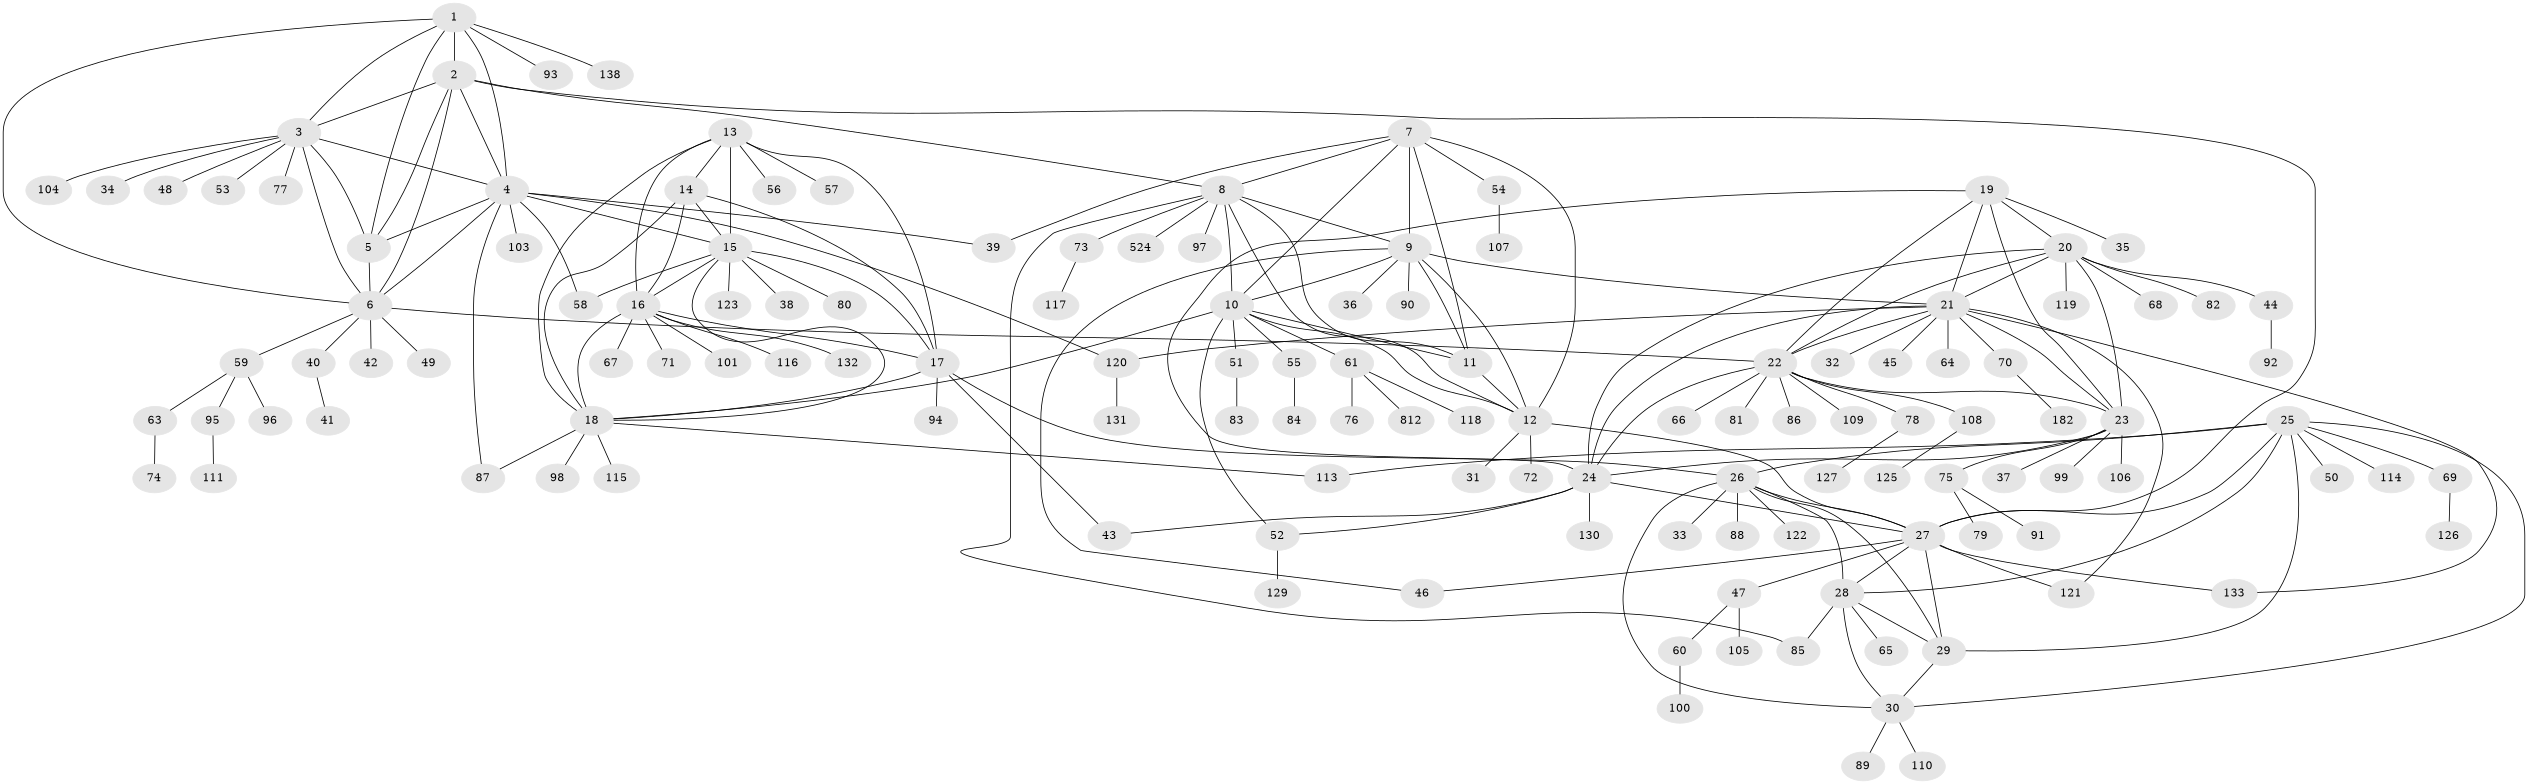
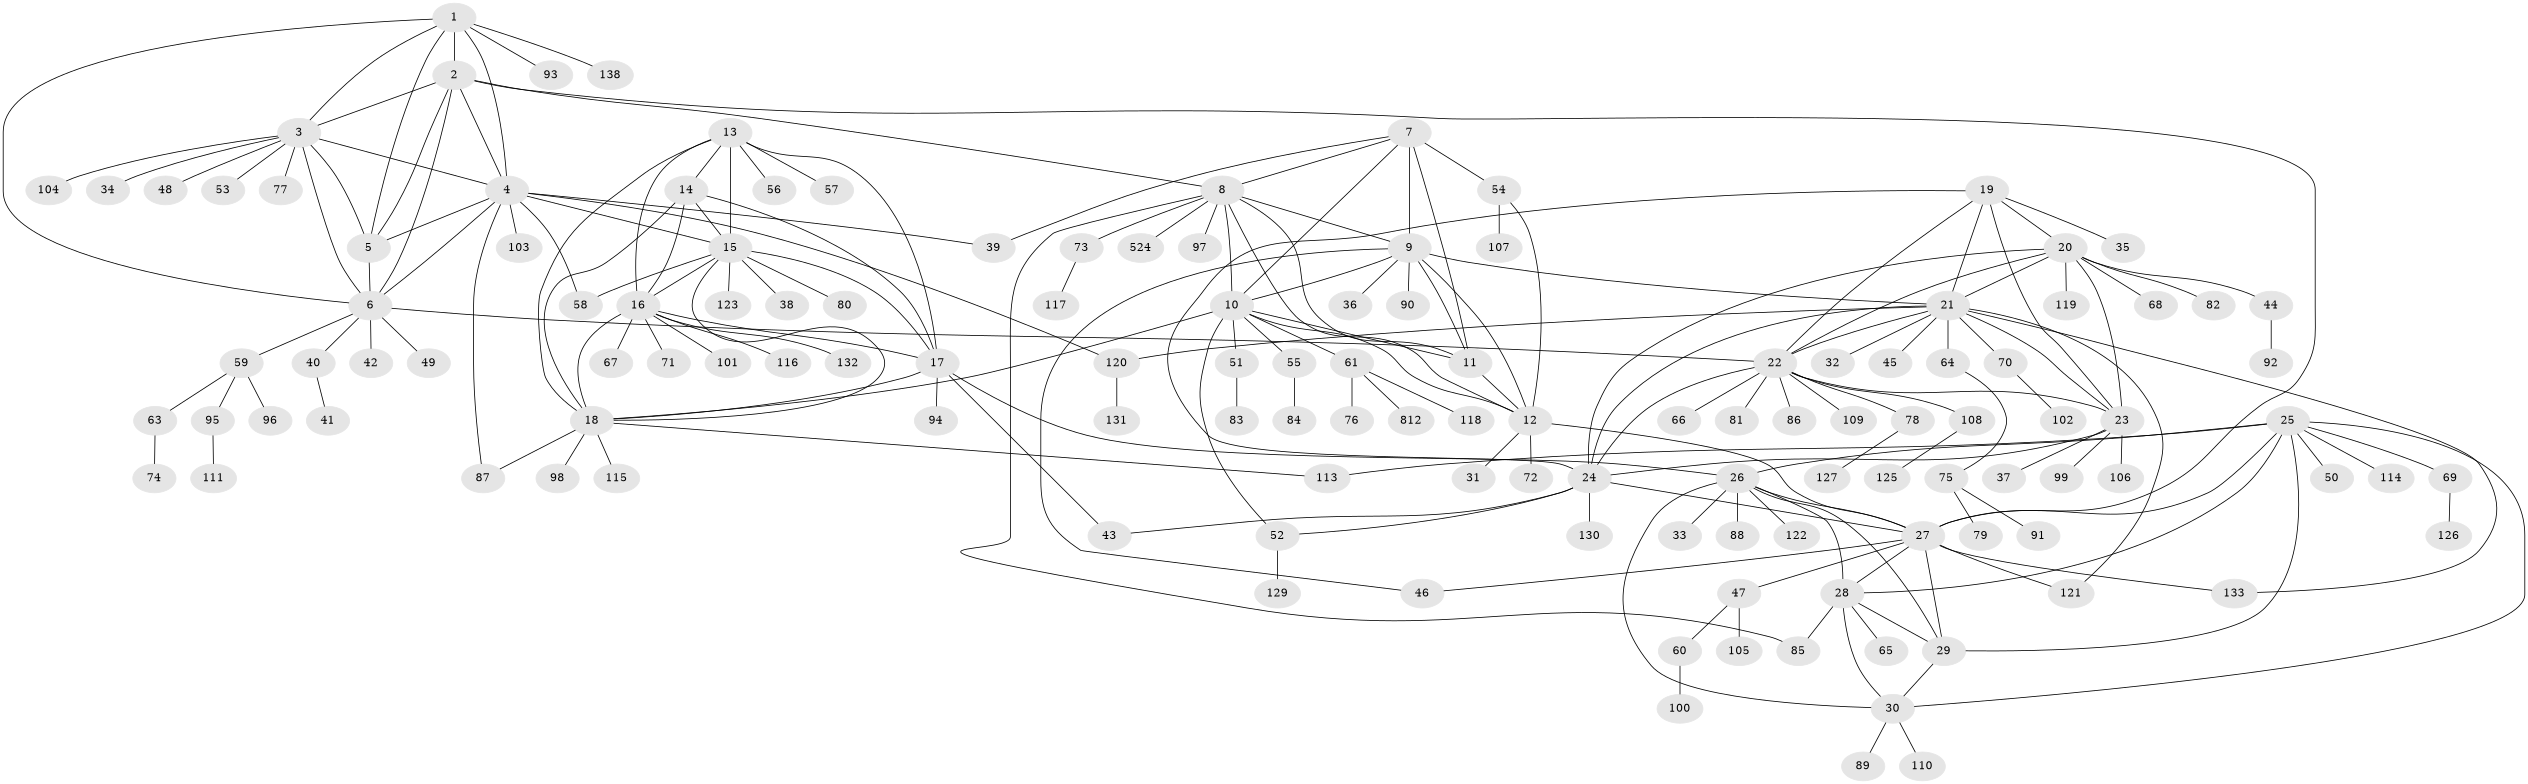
(1573, 234) -> (1541, 301)
(2063, 421) -> (2063, 421)
(2034, 450) -> (2007, 421)
